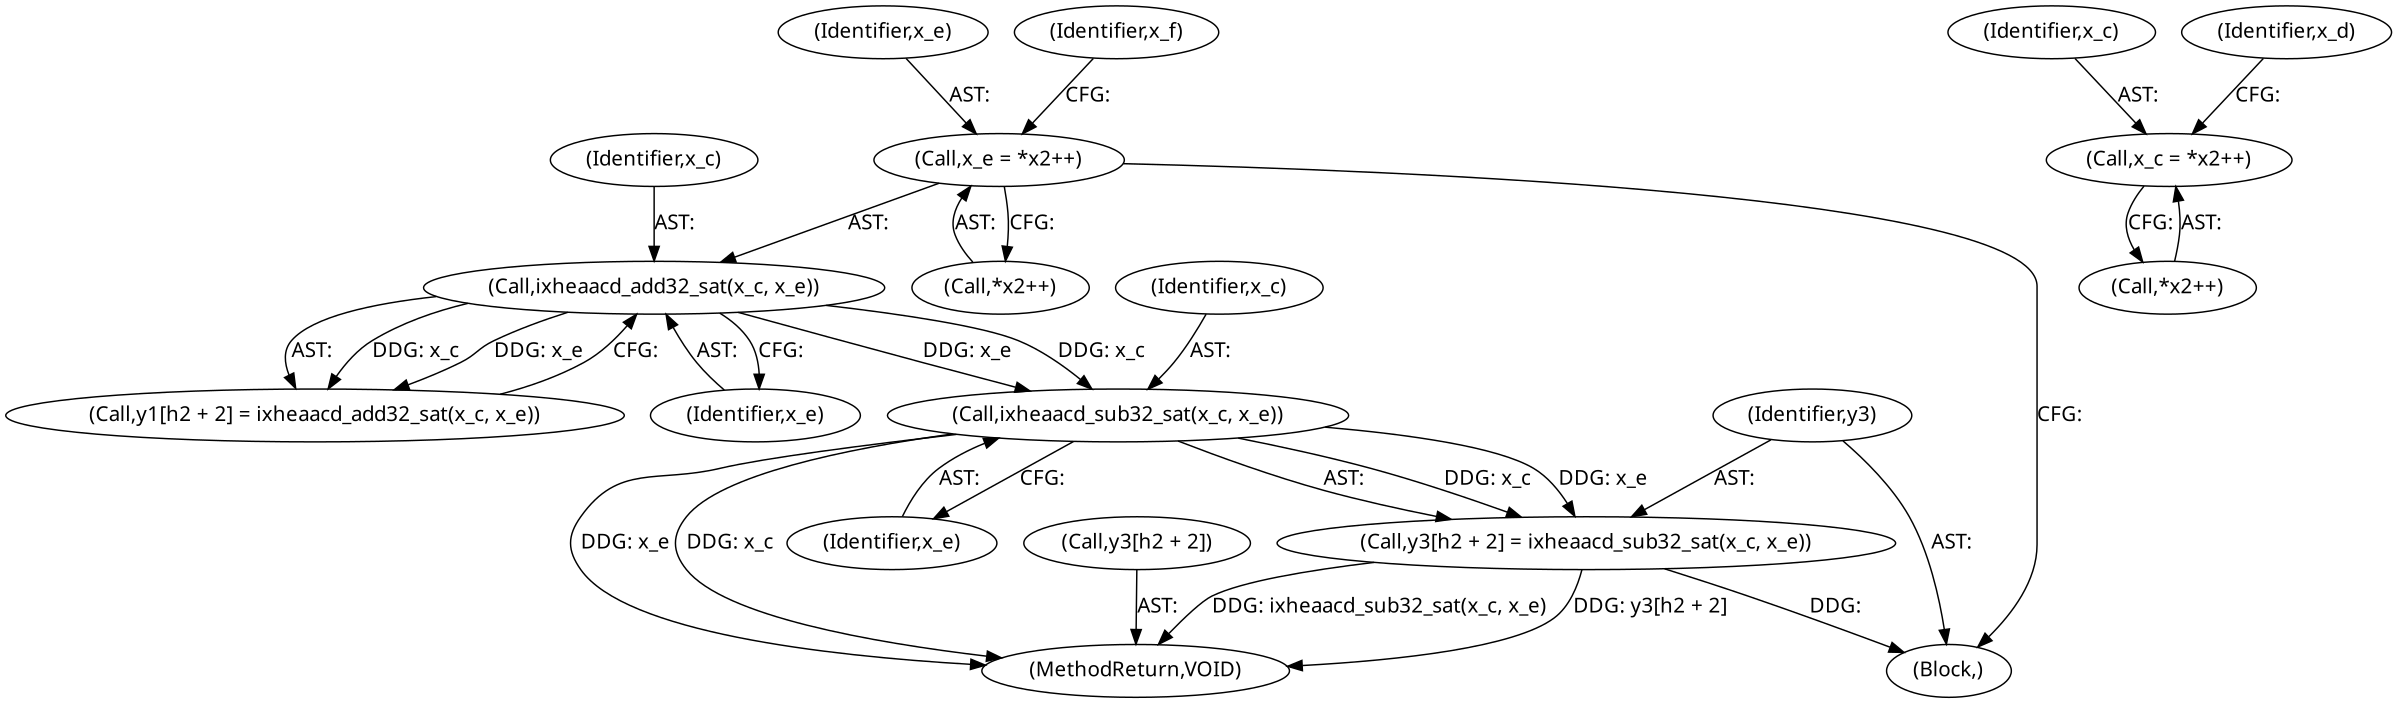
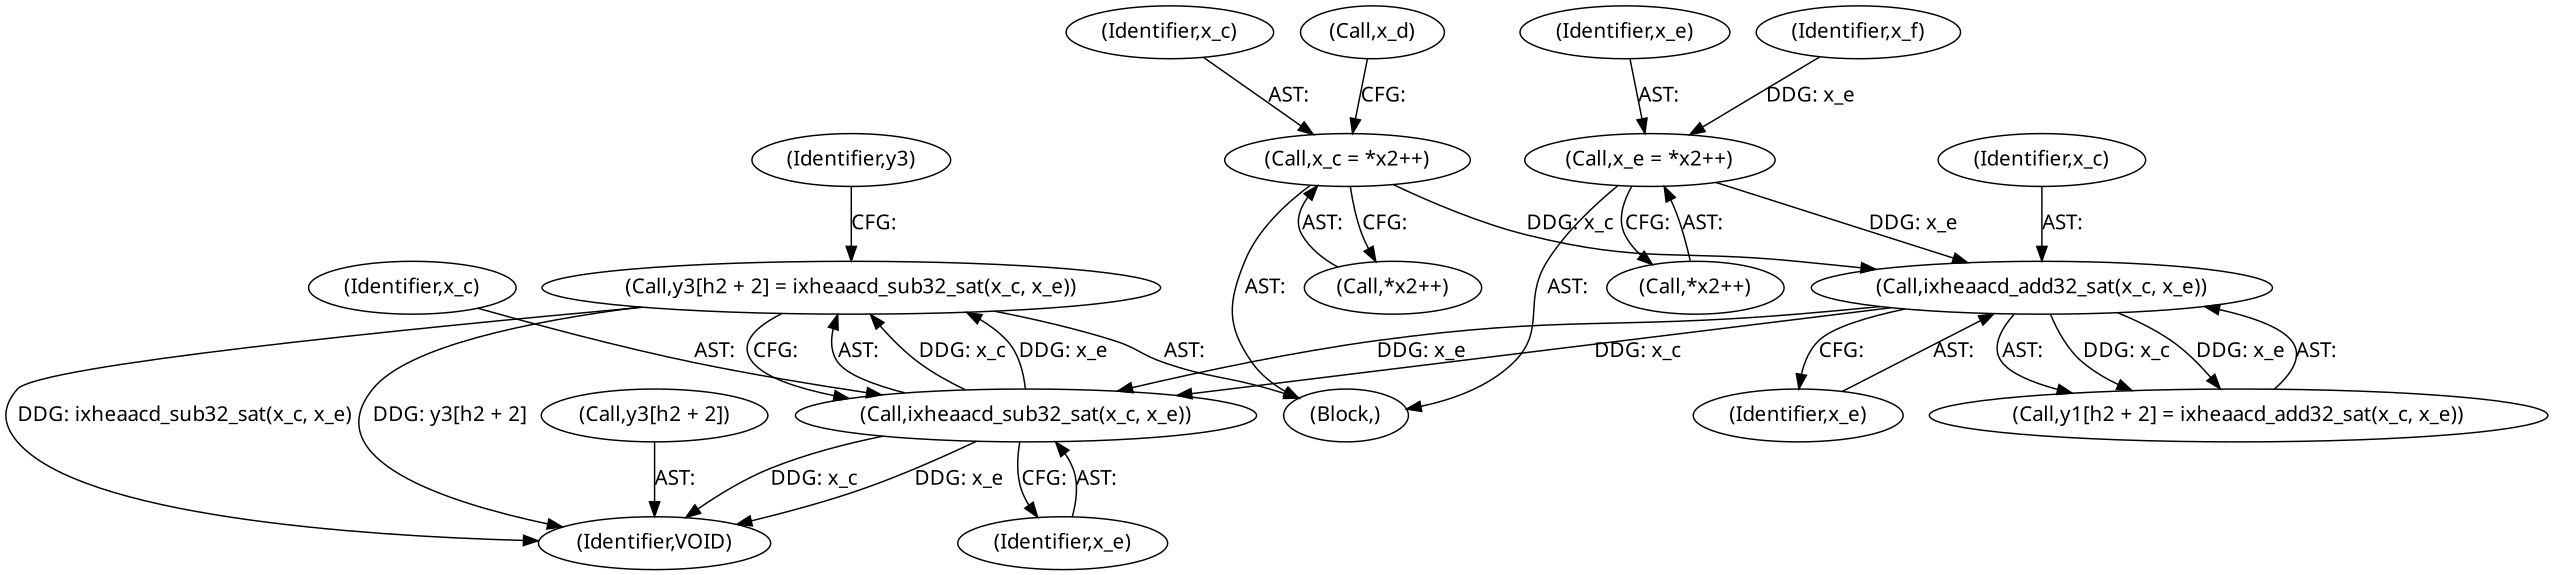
(2287, 32) -> (1372, 32)
(1091, 96) -> (1811, 96)
(871, 224) -> (1913, 224)
none -> (1622, 252)
(639, 352) -> (2319, 352)
none -> (755, 365)
(2063, 415) -> (1571, 288)
(1738, 479) -> (877, 224)
(1913, 525) -> (1236, 285)
(1839, 607) -> (1187, 352)
(1136, 671) -> (655, 543)
